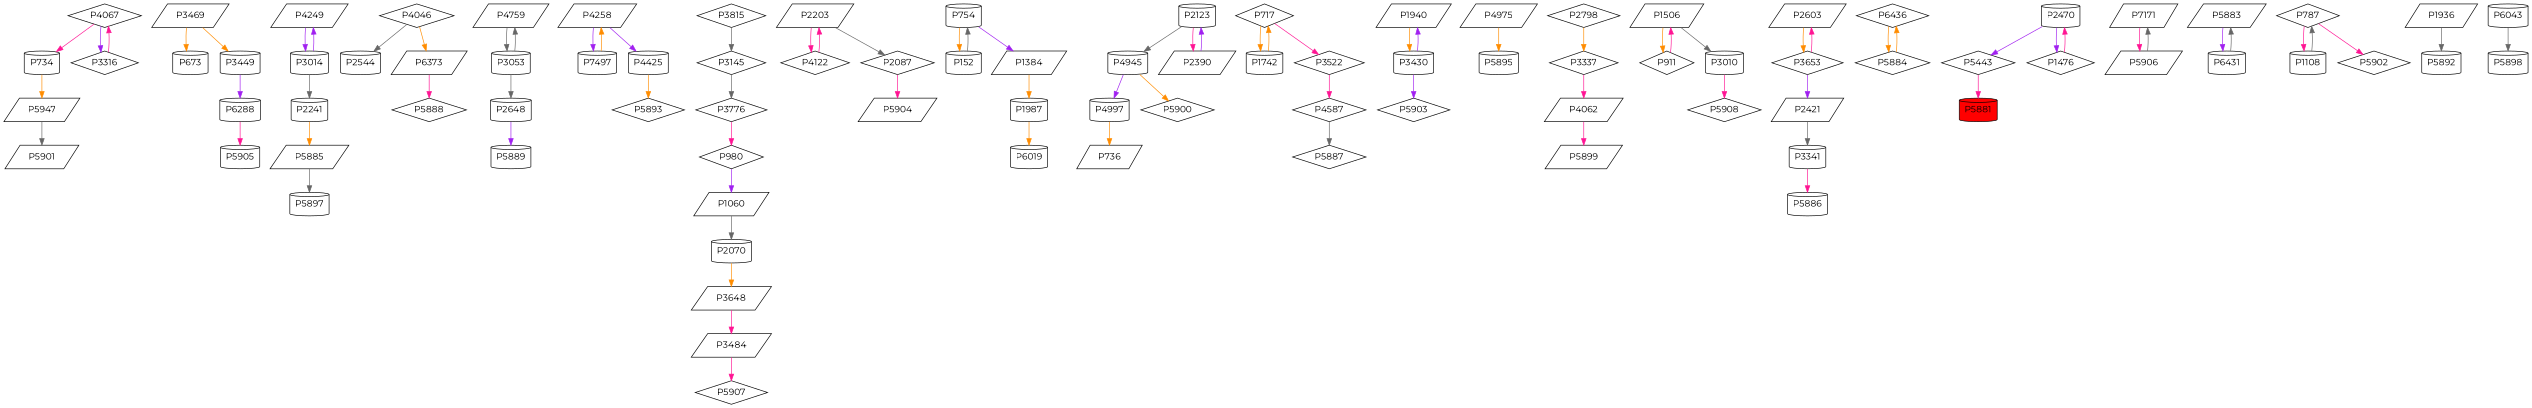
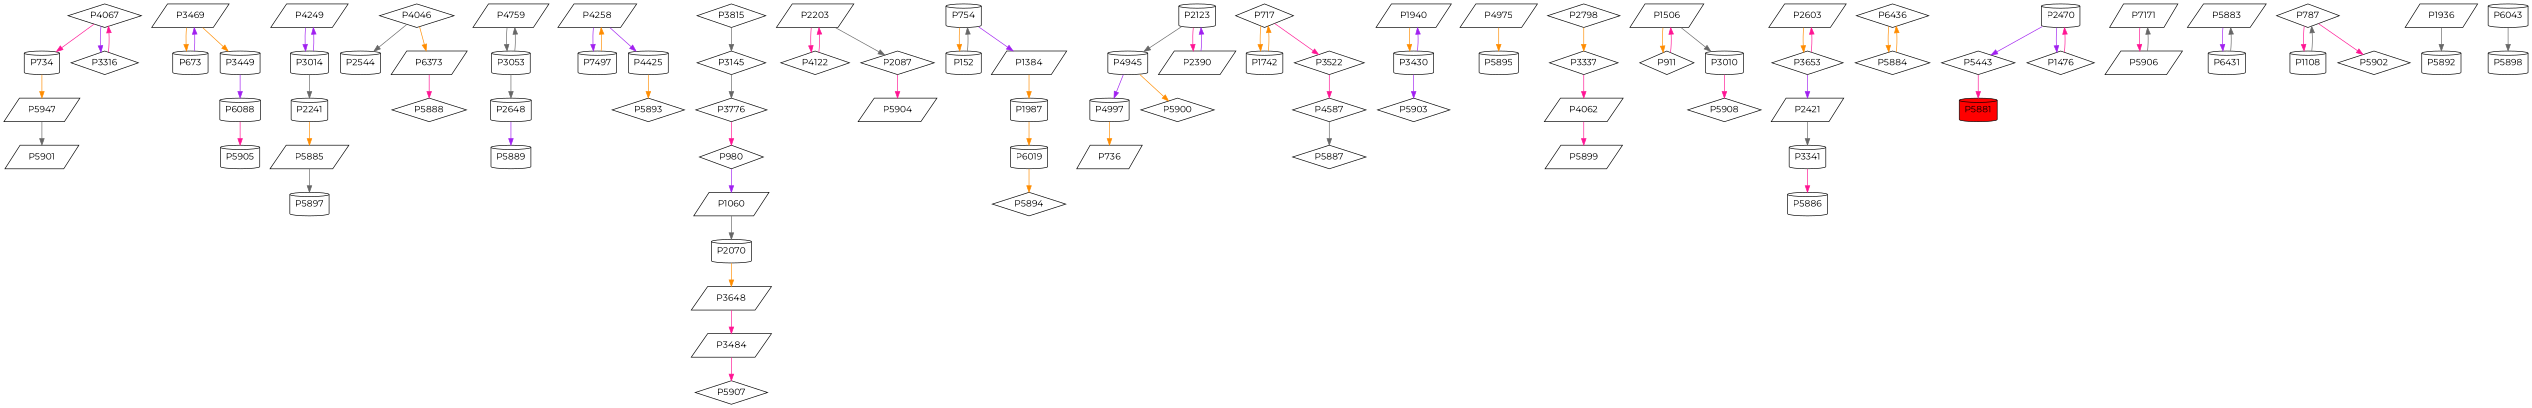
none -> (195, 43)
(240, 110) -> (240, 110)
none -> (1029, 204)
